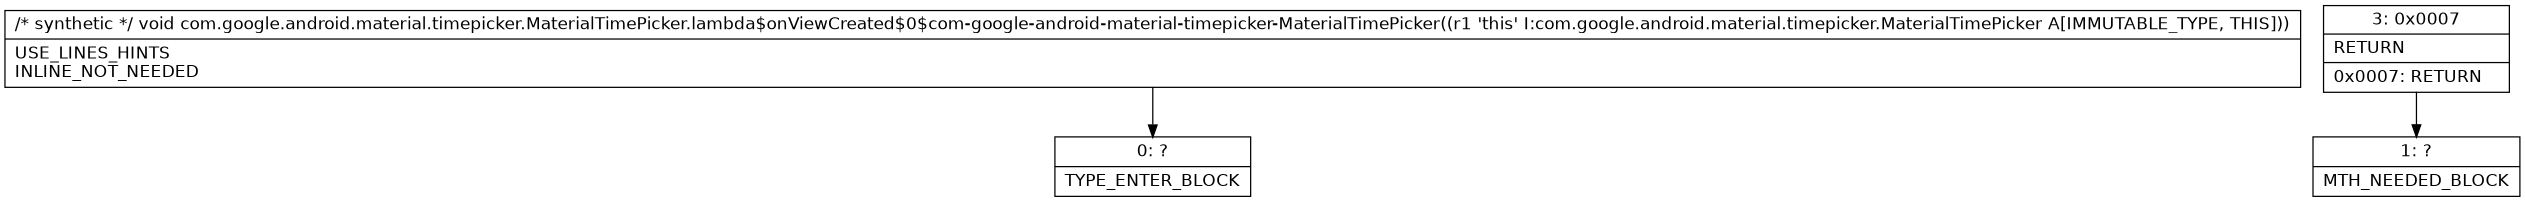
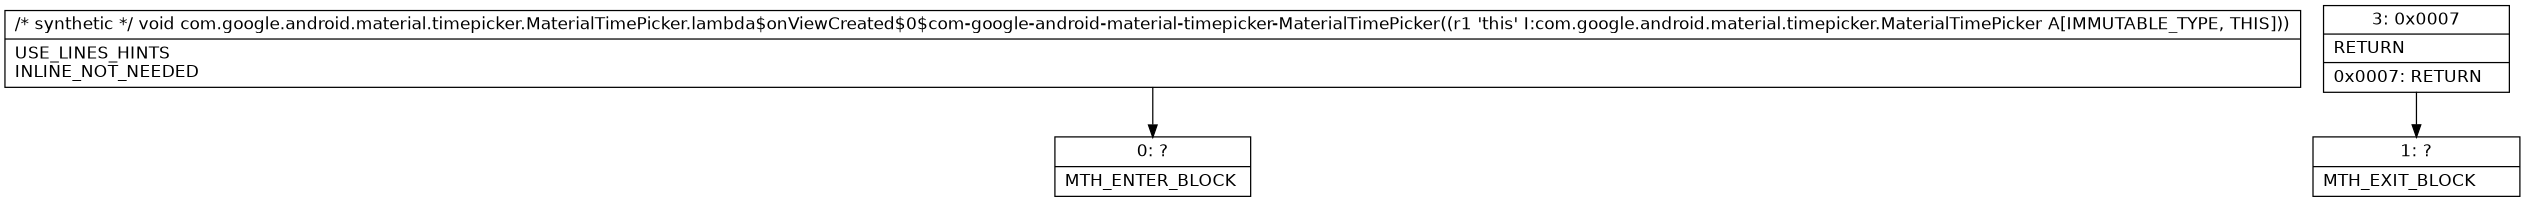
(1153, 181) -> (1151, 181)
(2416, 181) -> (2400, 181)
